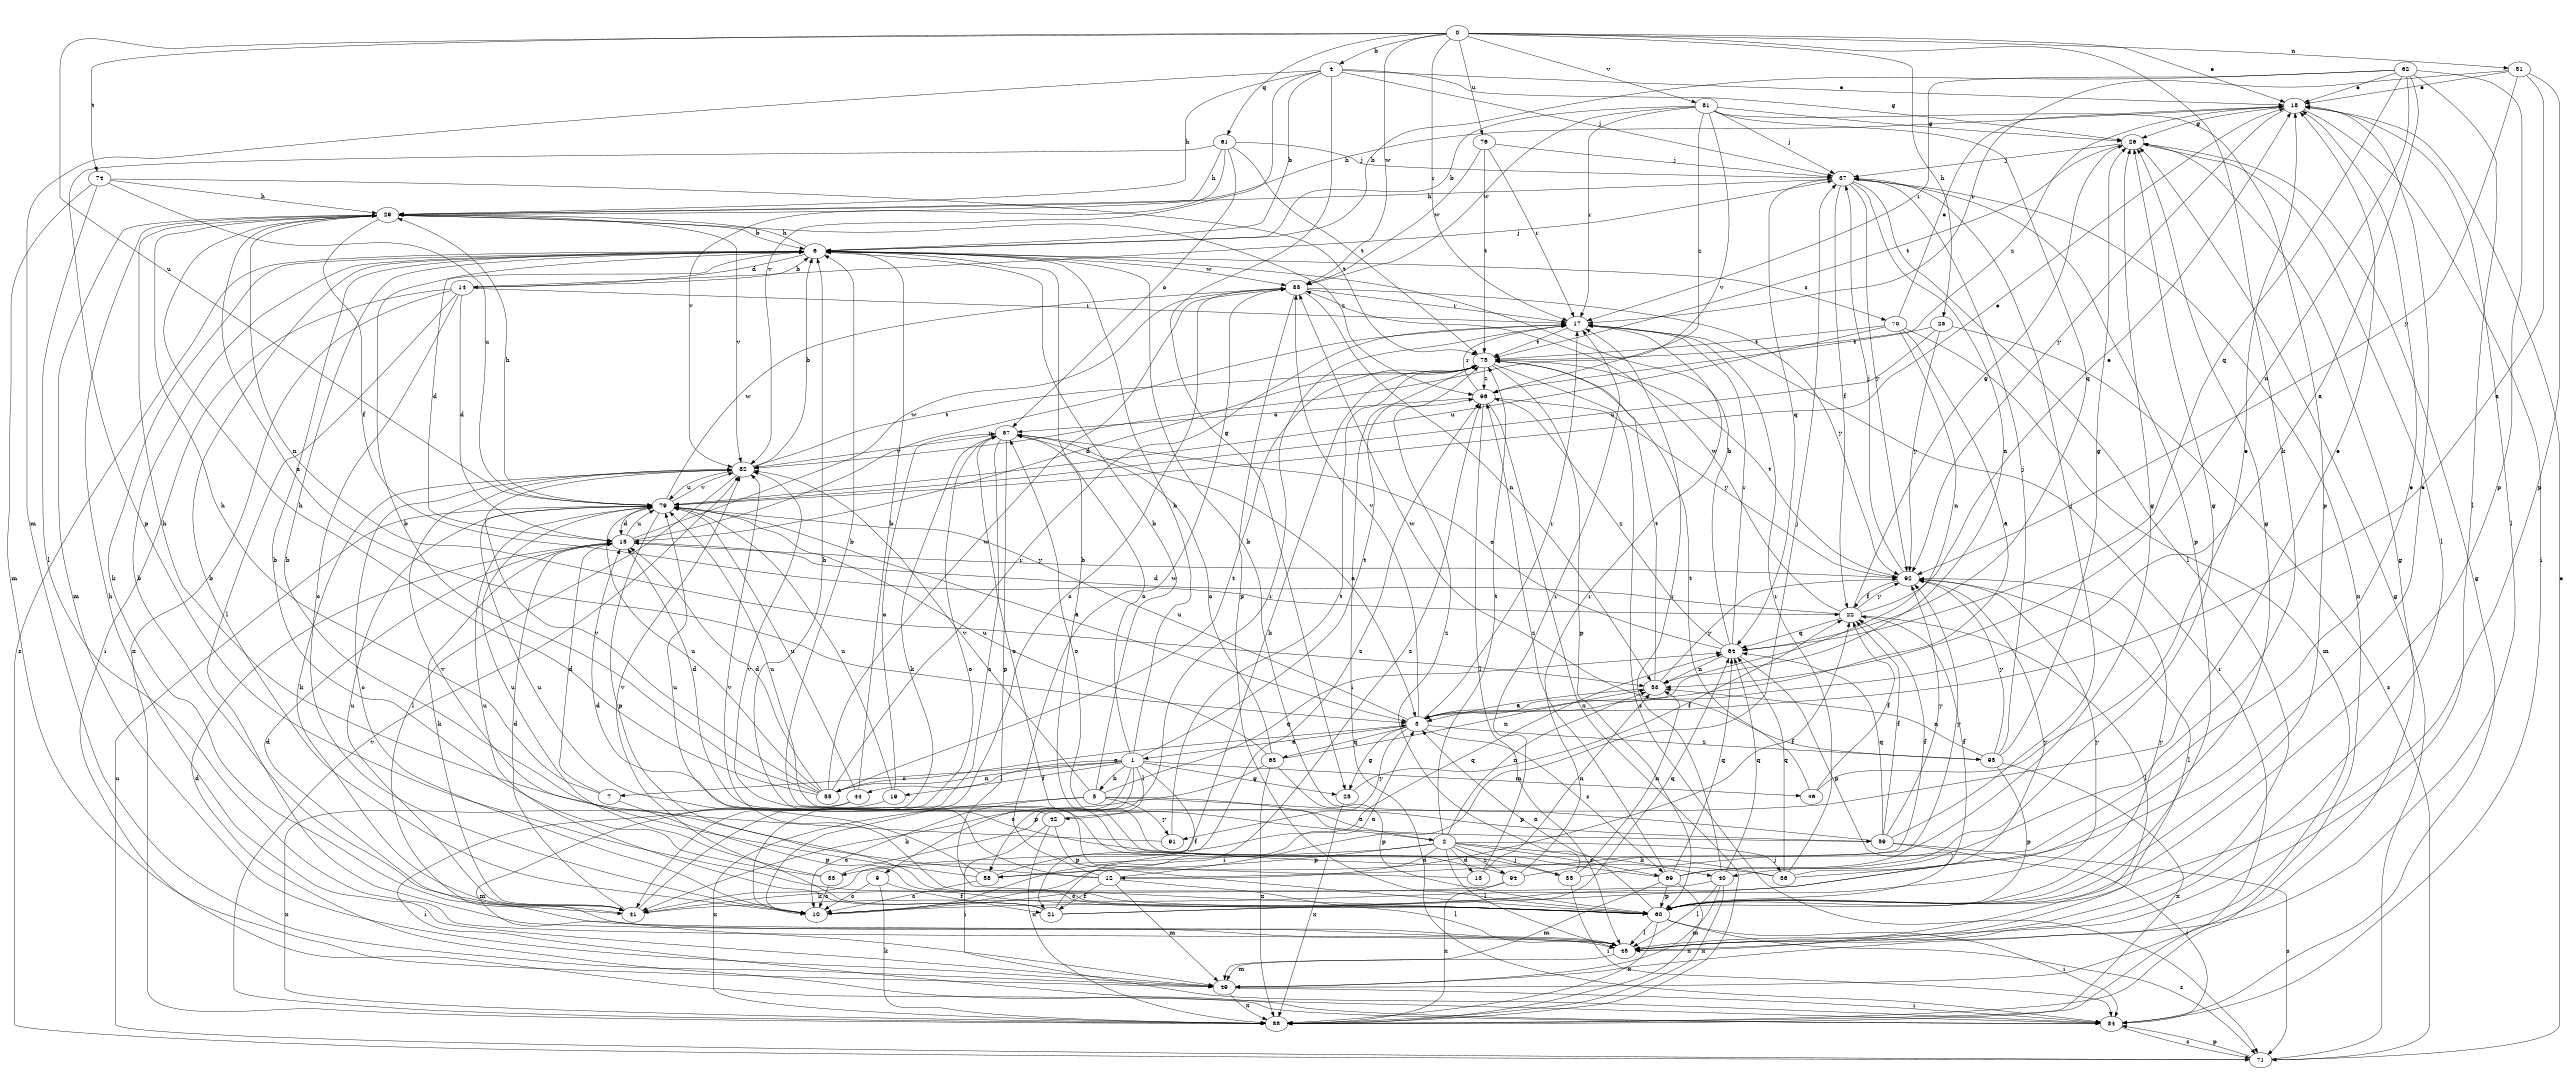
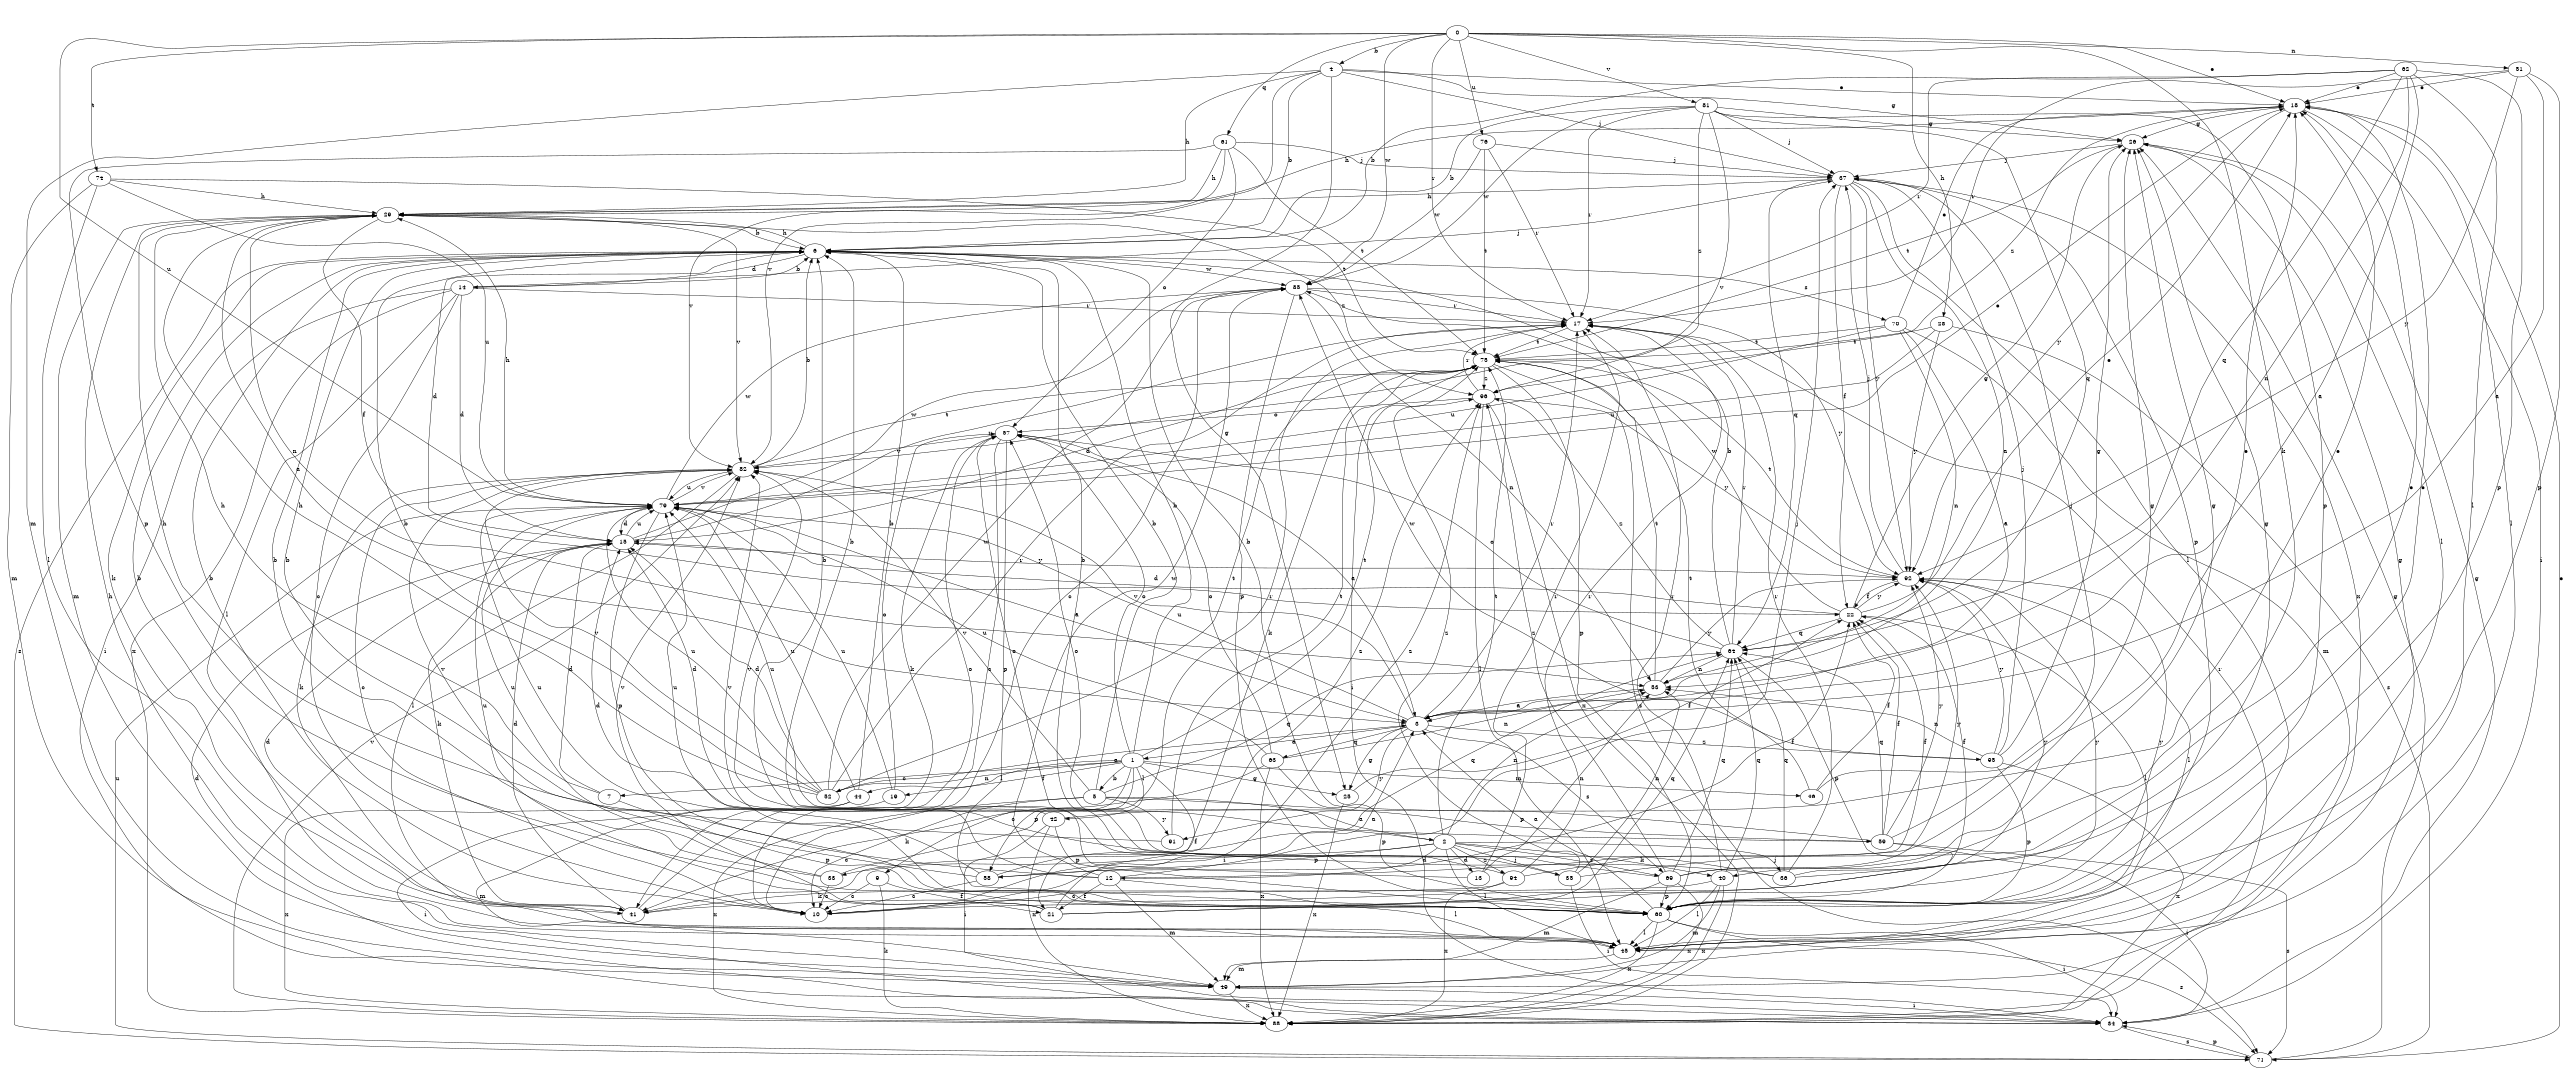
(1363, 505) -> (1106, 574)
(349, 712) -> none
(828, 797) -> (828, 797)
